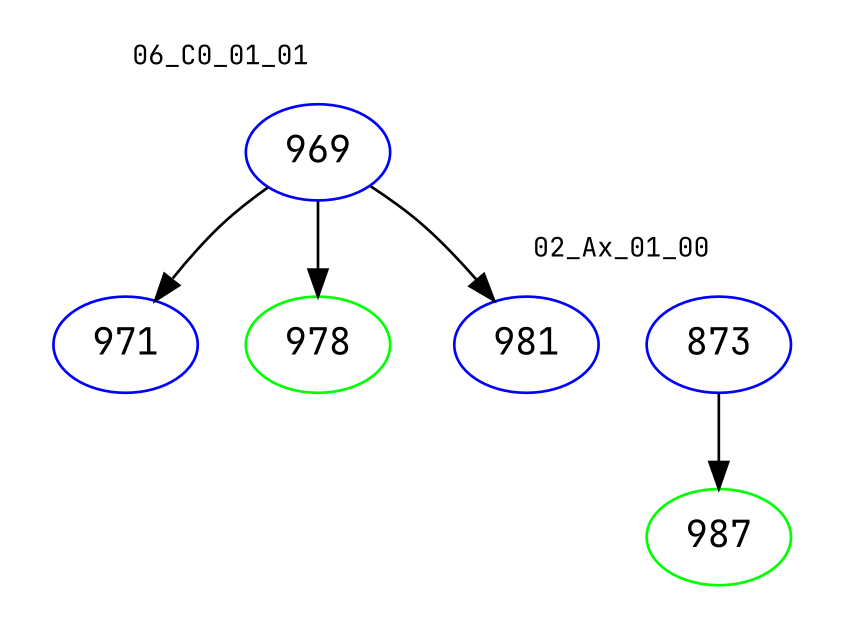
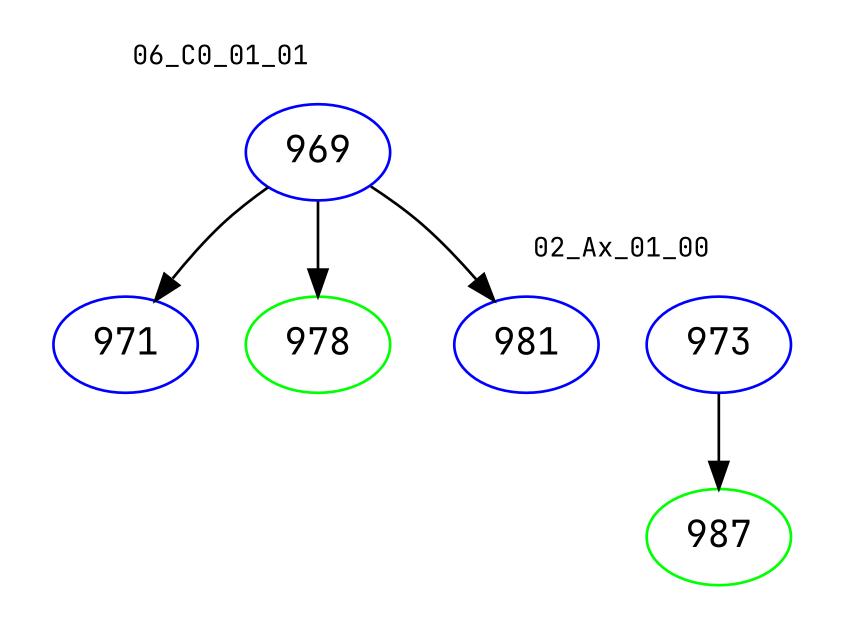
(719, 345) -> (719, 345)
